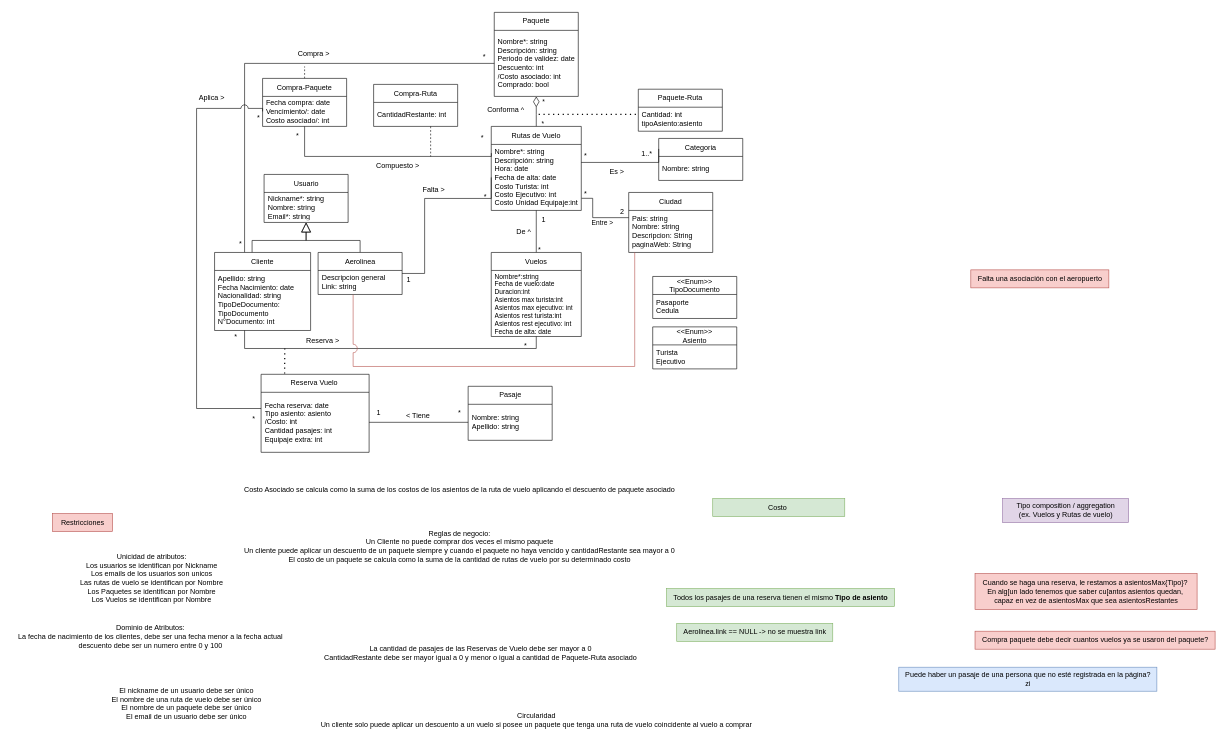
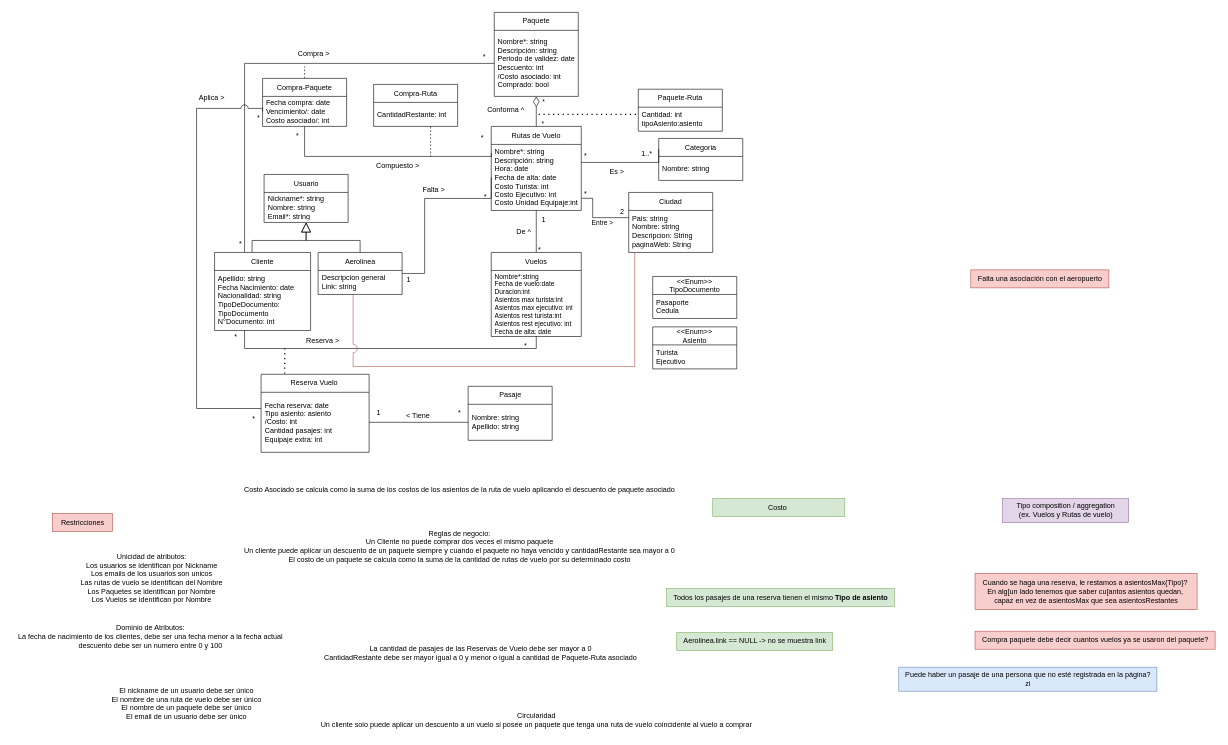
(152, 582) -> (152, 582)
(755, 632) -> (755, 641)
